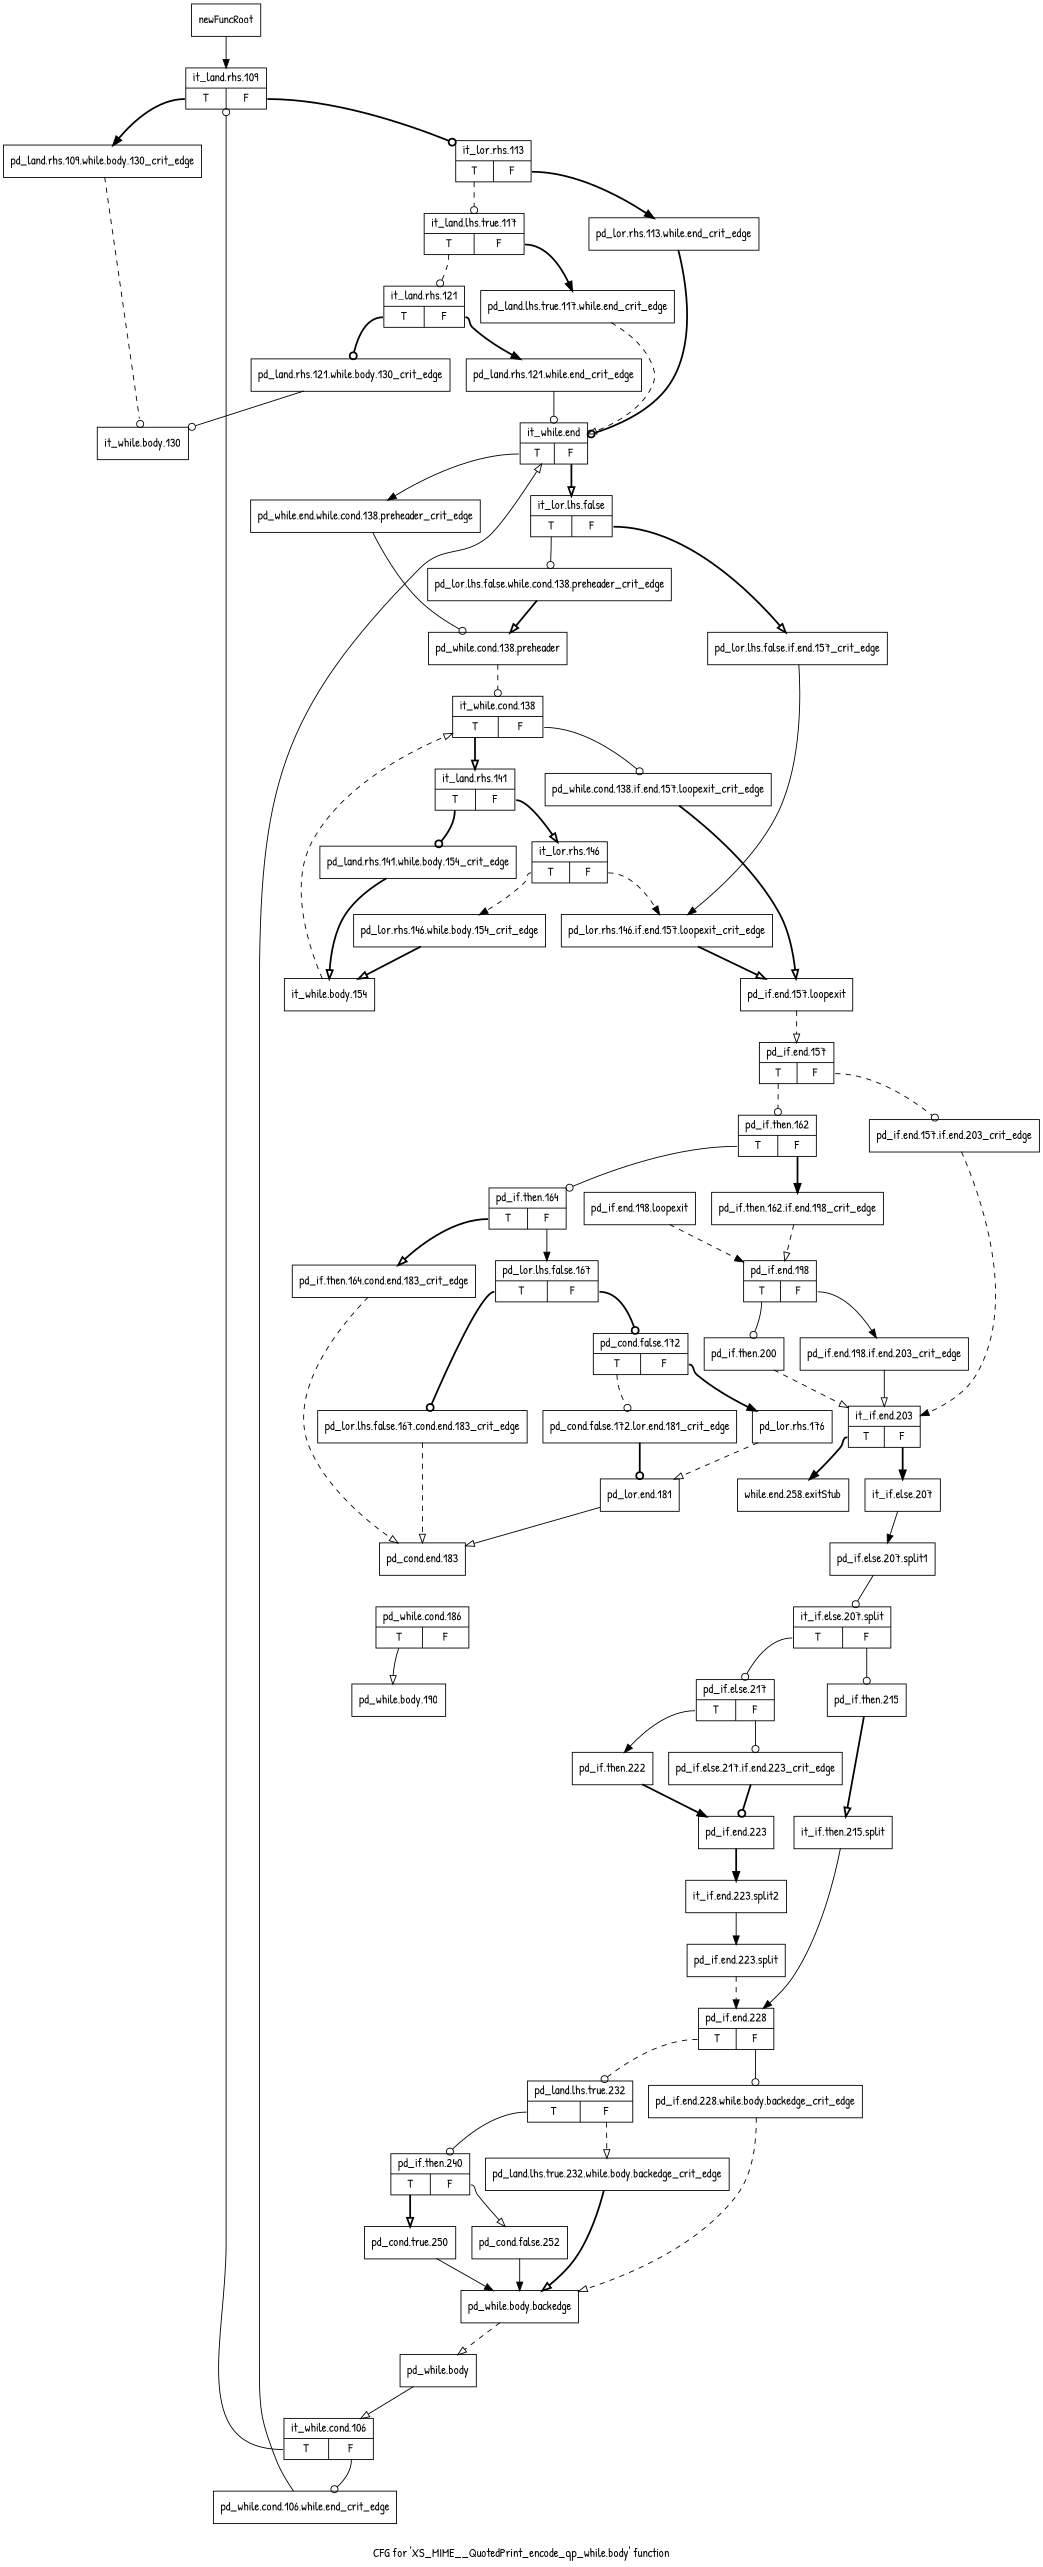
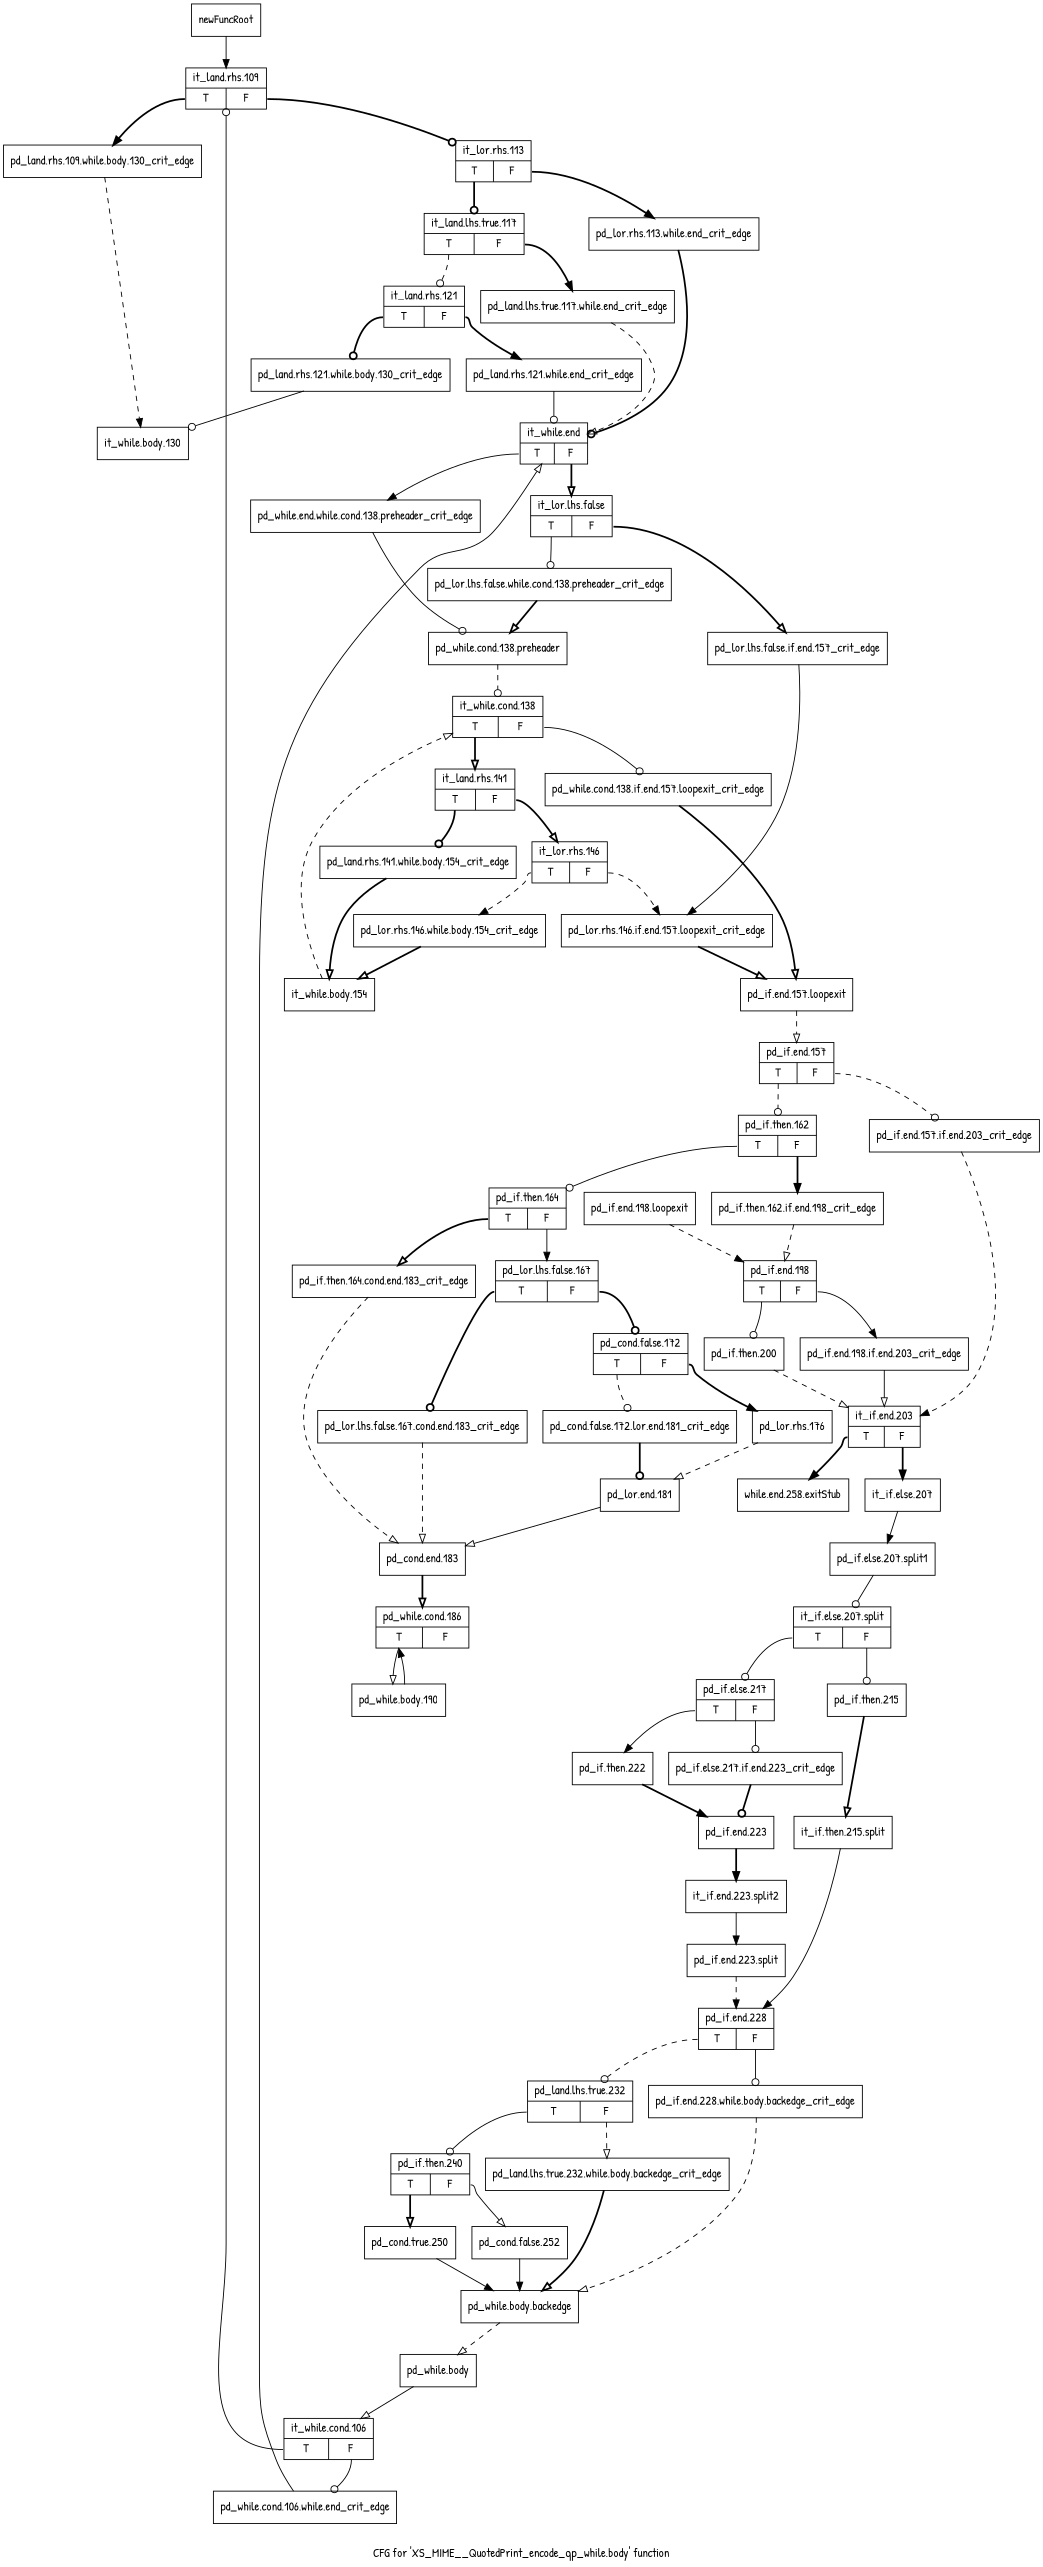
(474, 194) -> (474, 194)
(122, 298) -> (122, 298)
none -> (422, 1587)
none -> (404, 1670)
